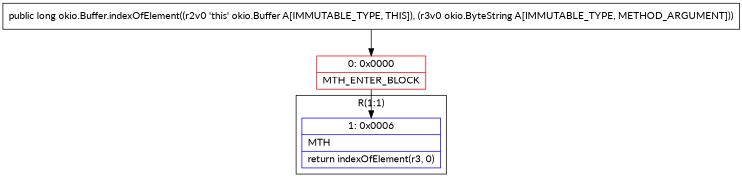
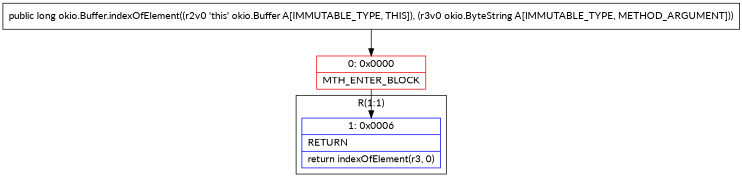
(319, 143) -> (328, 143)
